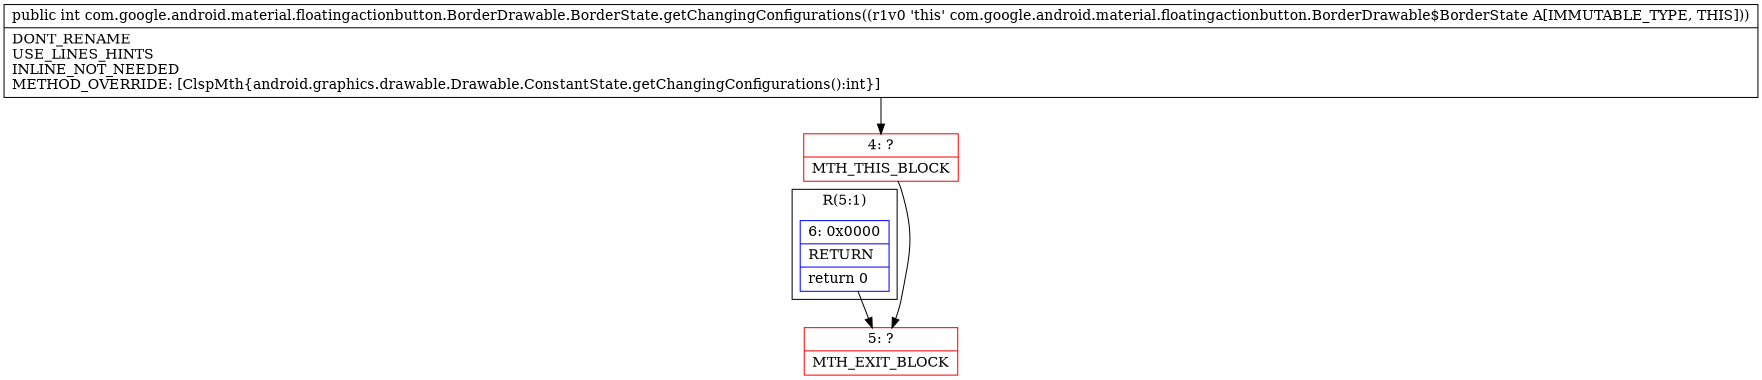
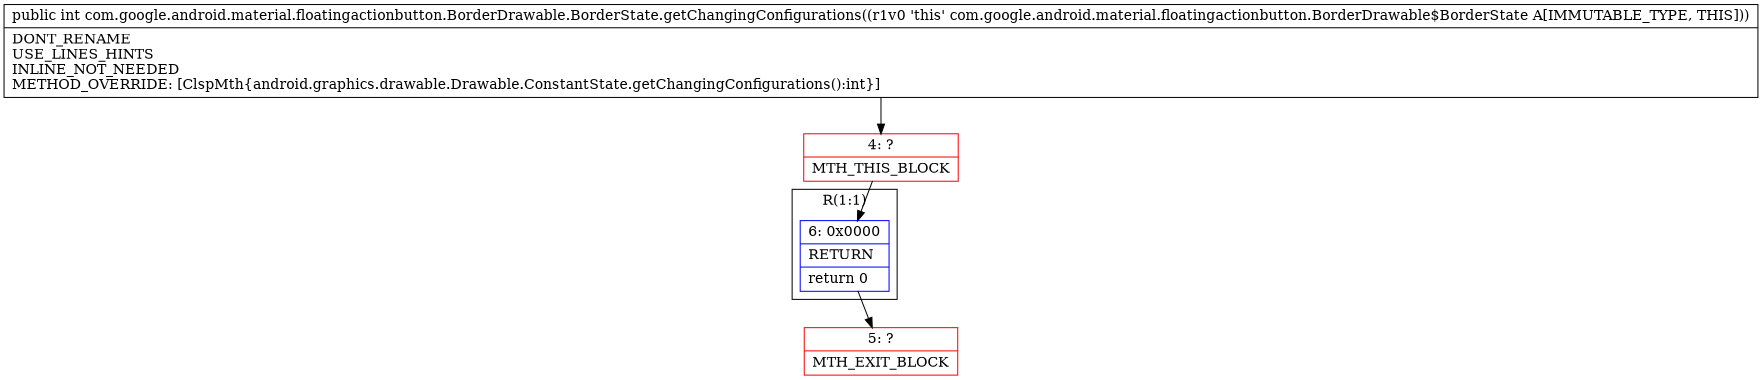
(845, 201) -> (845, 201)
(909, 250) -> (867, 196)
